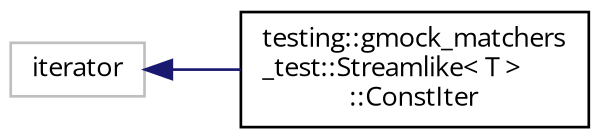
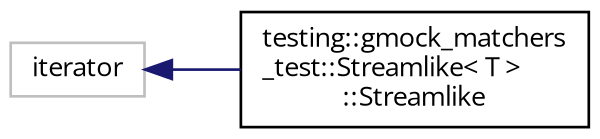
(415, 70) -> (415, 70)
